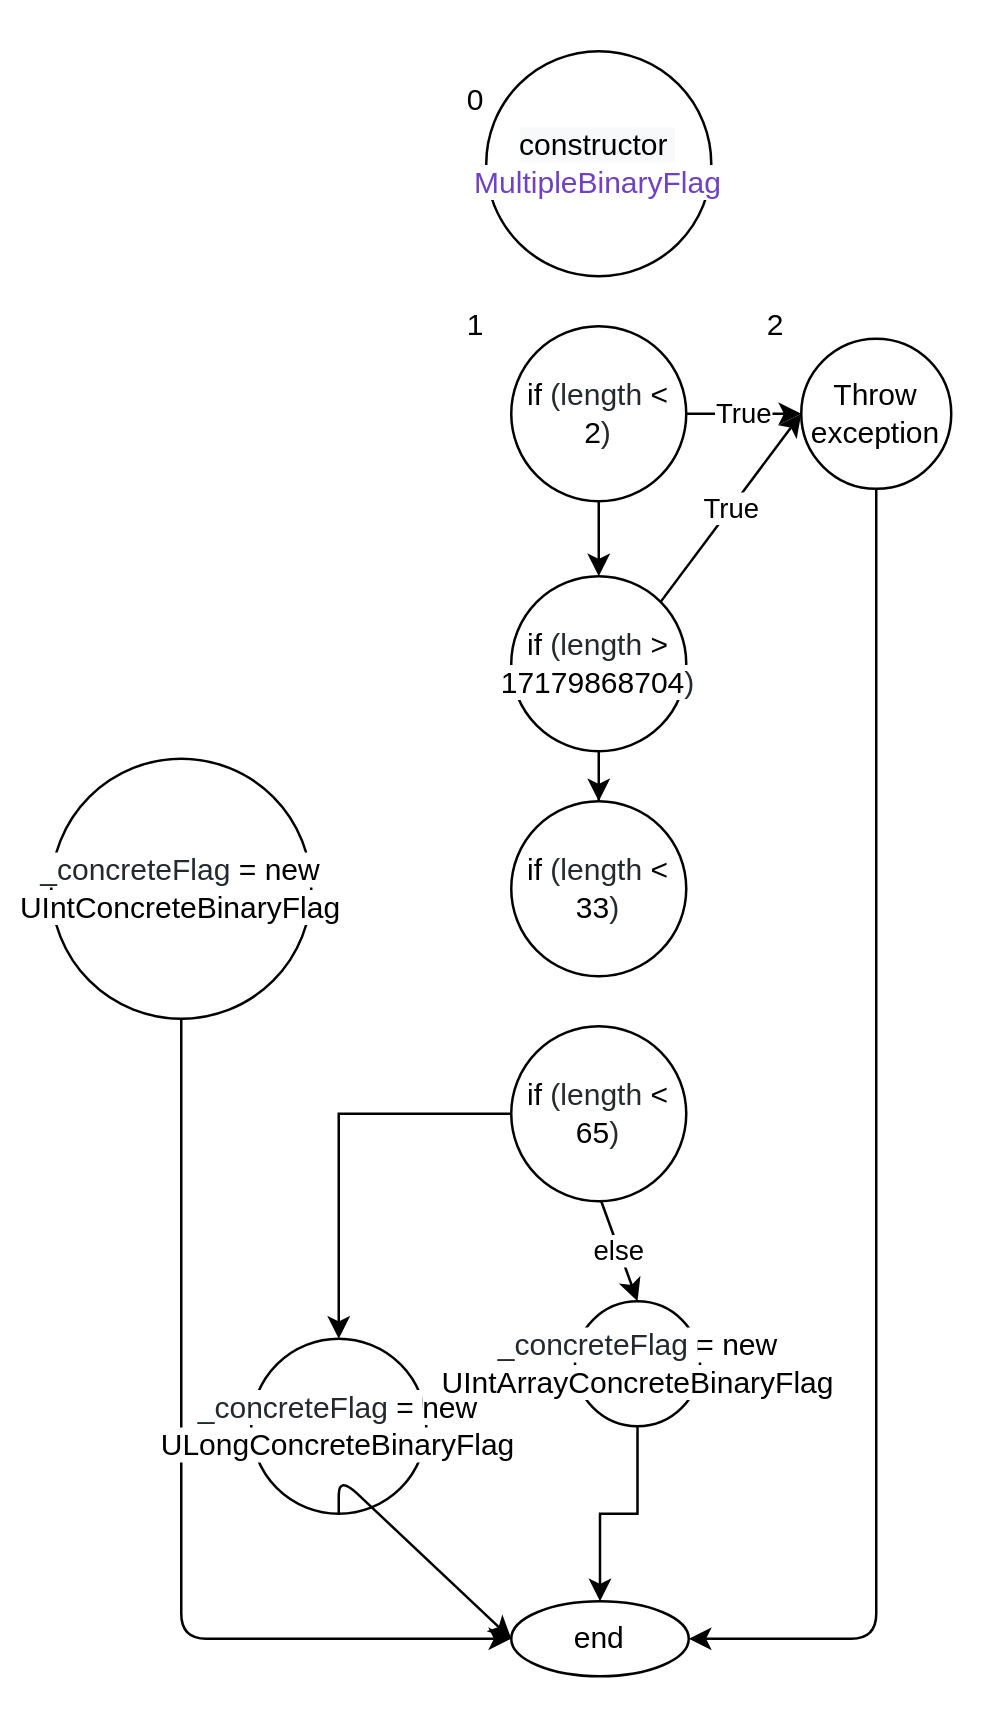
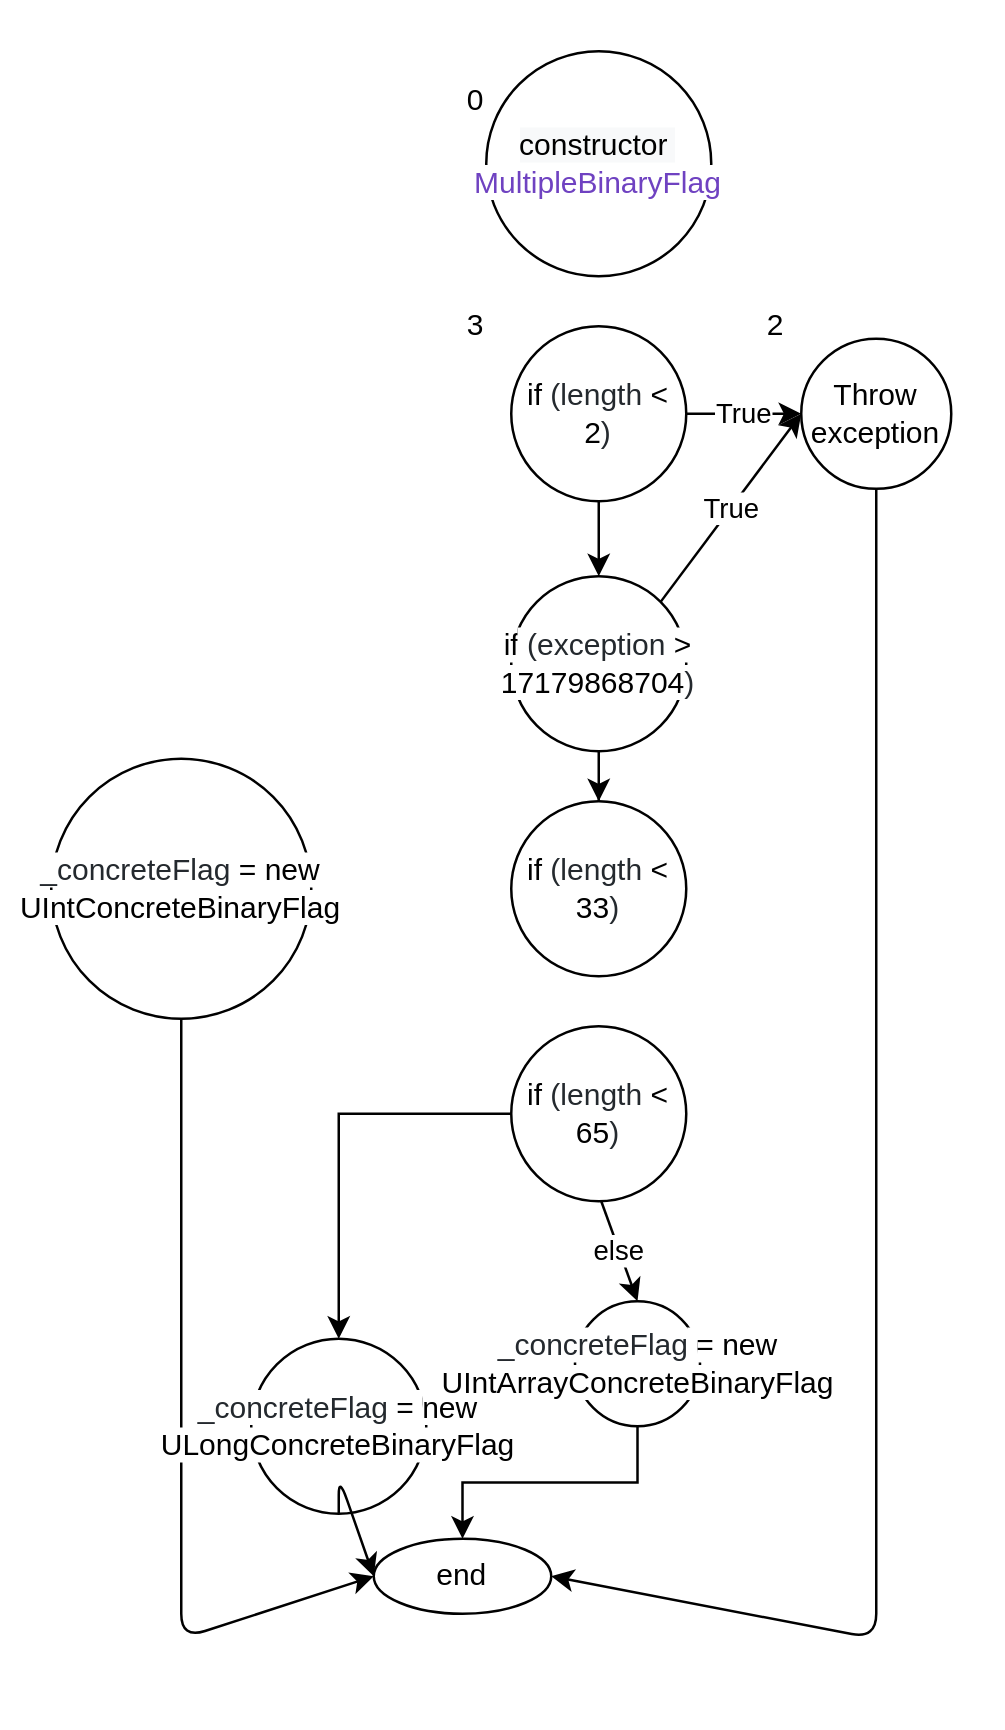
(476, 326) -> (476, 326)
(599, 664) -> (599, 664)
(600, 1639) -> (463, 1576)
